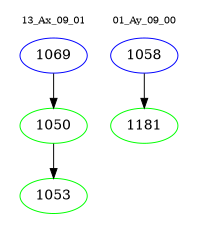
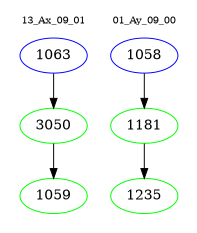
(54, 56) -> (54, 56)
(54, 126) -> (54, 126)
(54, 196) -> (54, 196)
none -> (144, 196)
